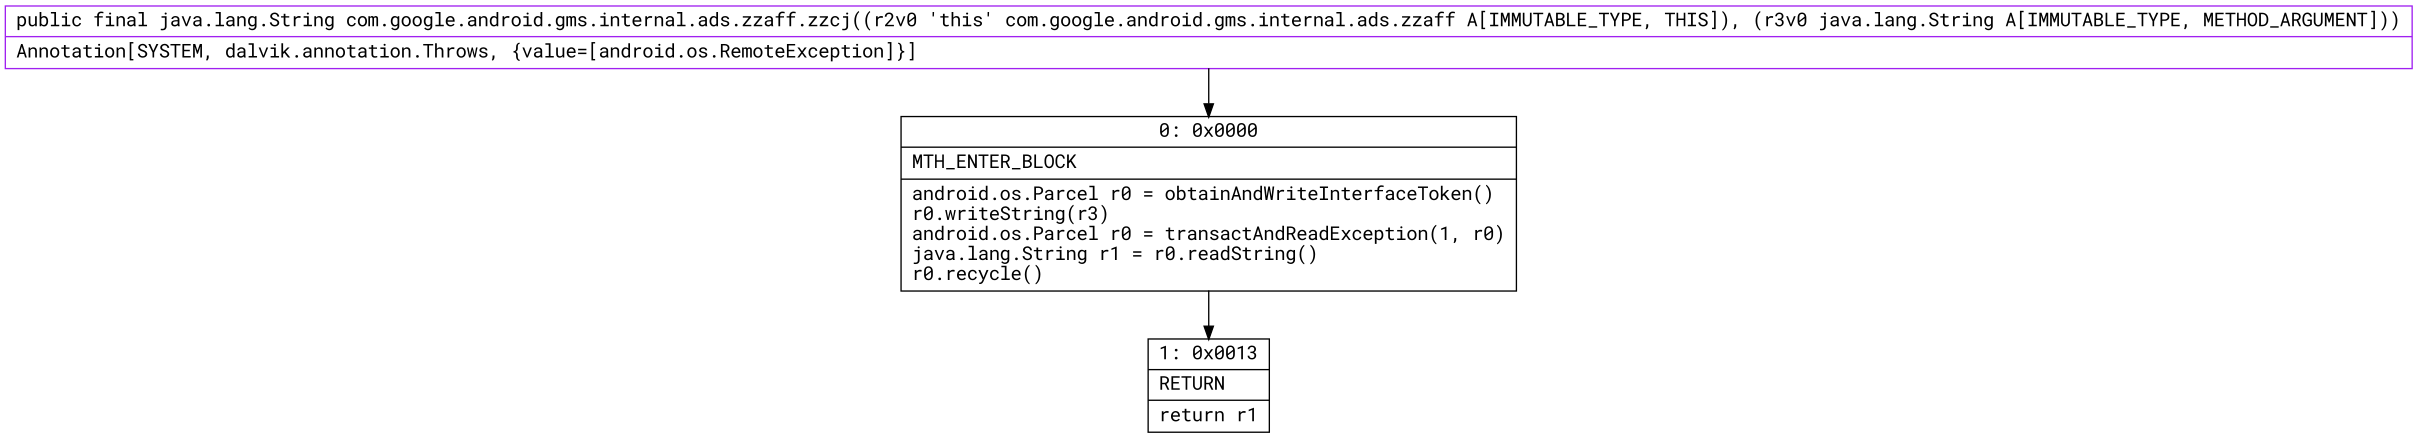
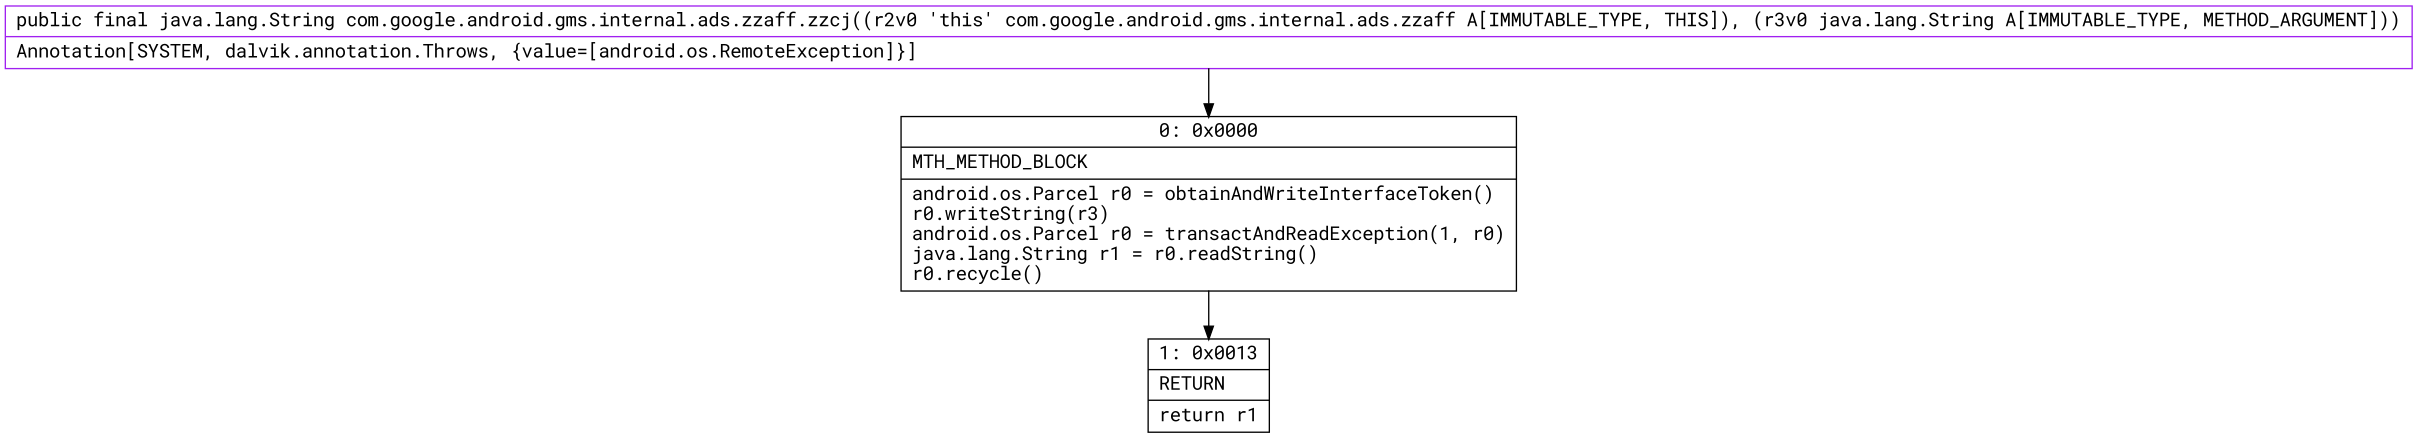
(994, 162) -> (1000, 162)
